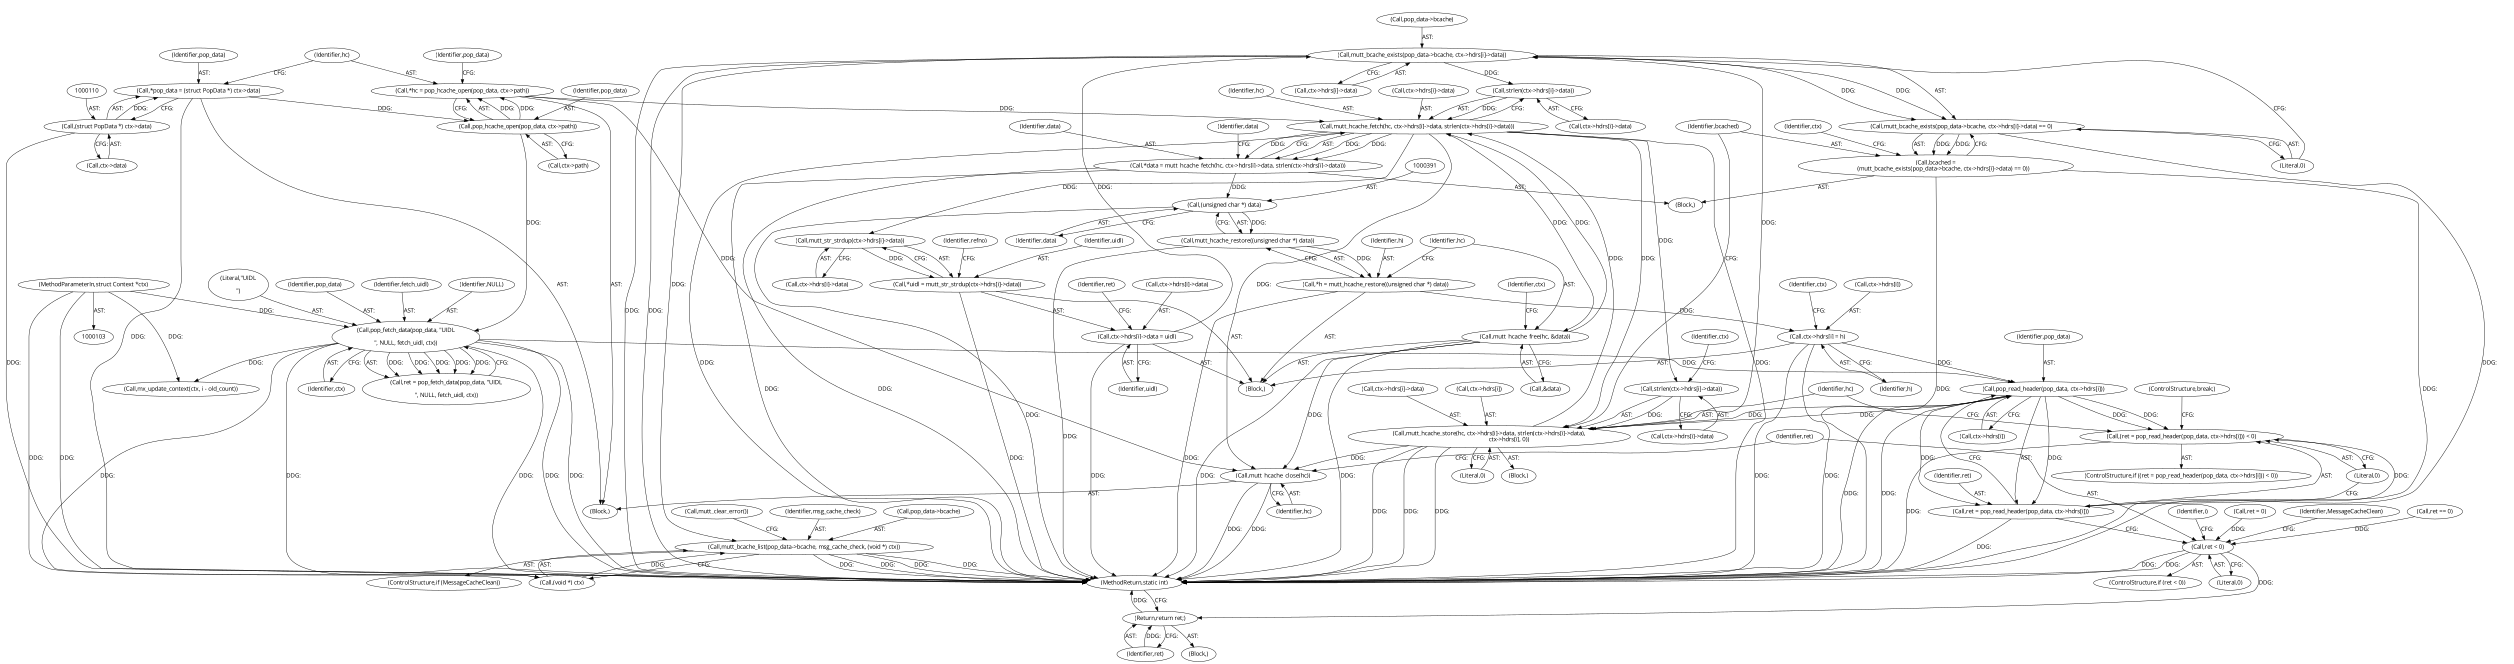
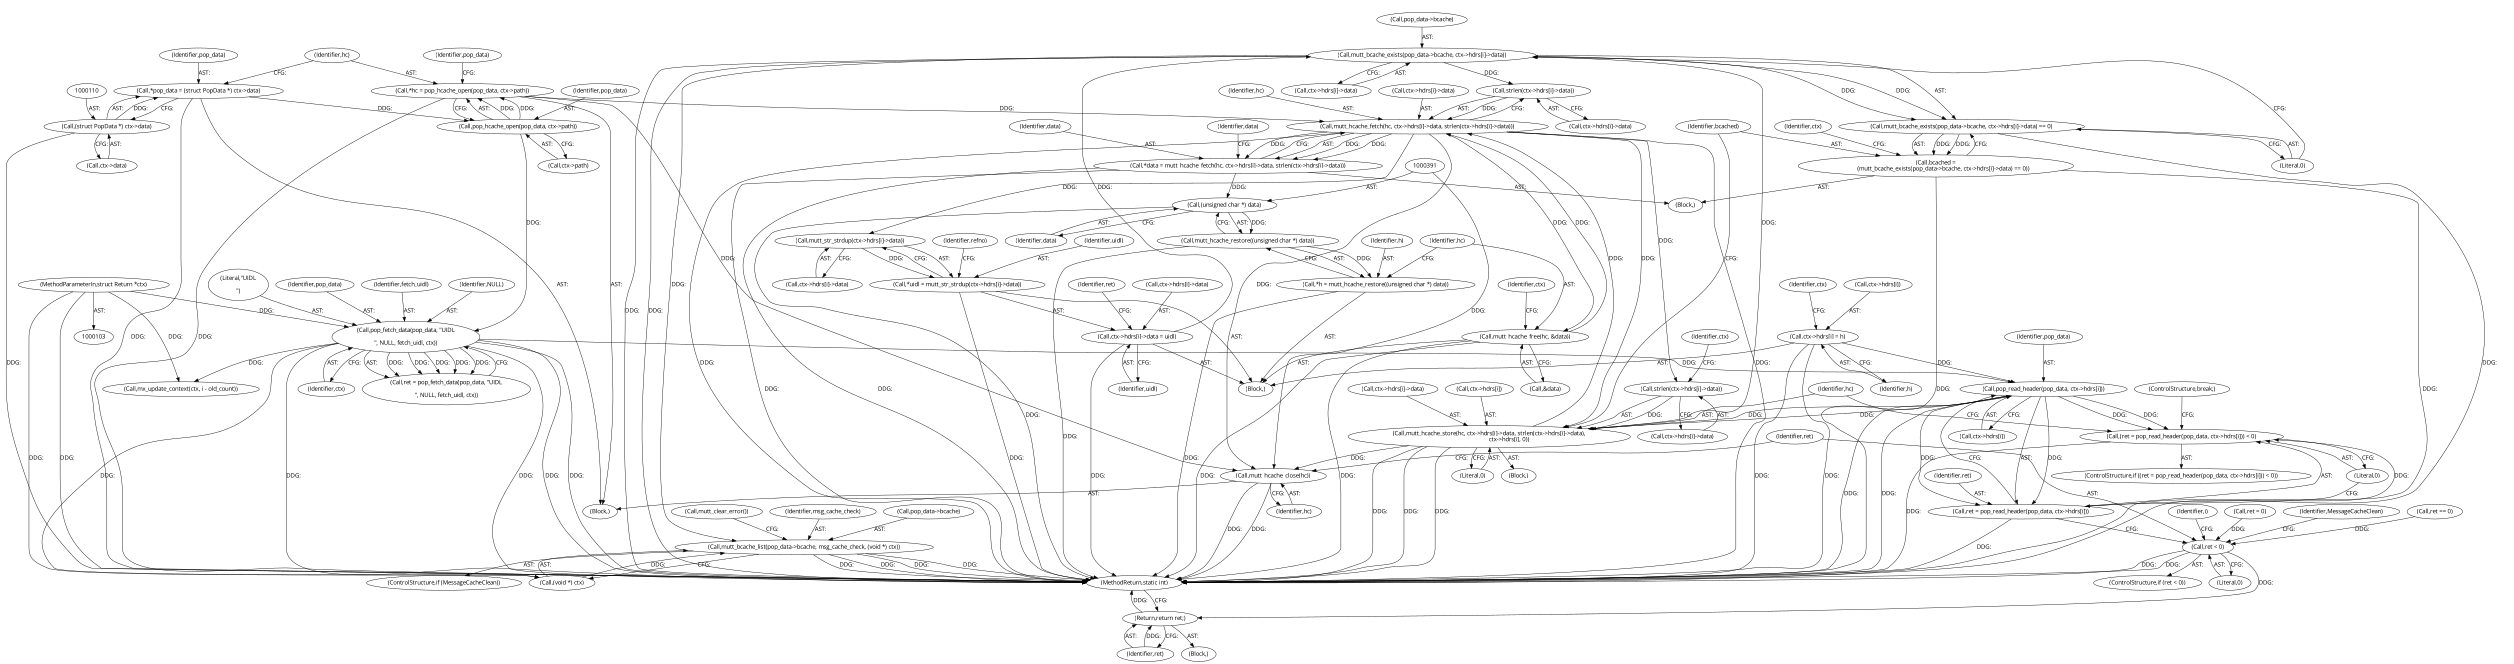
(94, 285) -> (94, 285)
(1605, 309) -> none
(1330, 363) -> (1408, 335)
none -> (122, 541)
